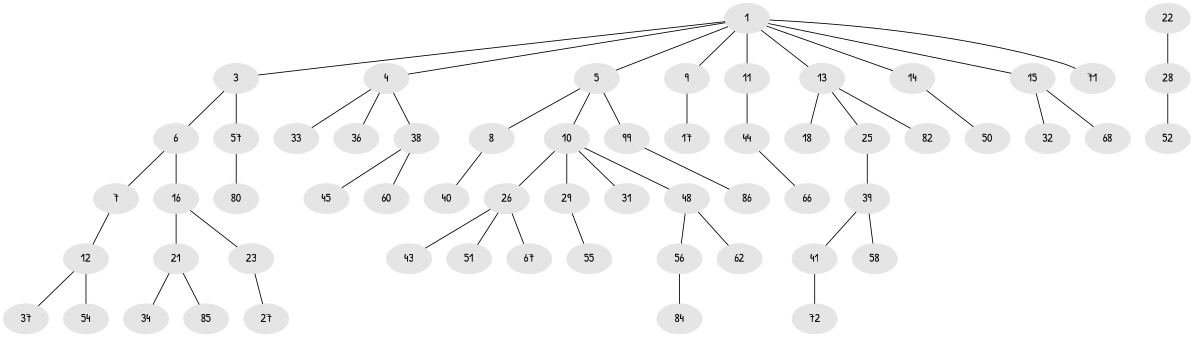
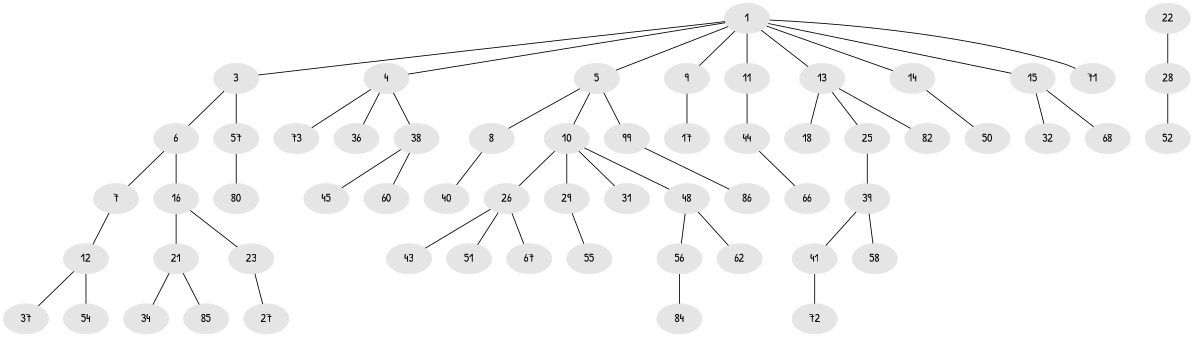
(296, 139) -> (296, 139)
